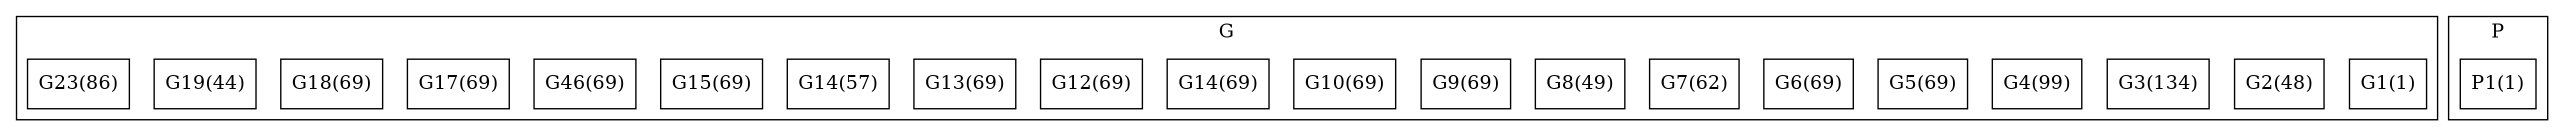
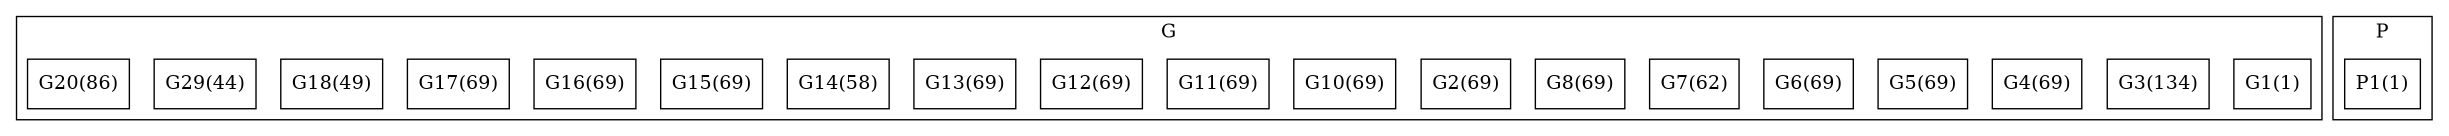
(78, 84) -> (78, 84)
(205, 84) -> (205, 84)
(332, 84) -> (332, 84)
(585, 84) -> (585, 84)
(838, 84) -> (838, 84)
(1218, 84) -> (1218, 84)
(1466, 84) -> (1466, 84)
(1580, 84) -> (1580, 84)
(2037, 84) -> (2037, 84)
(2279, 84) -> none
